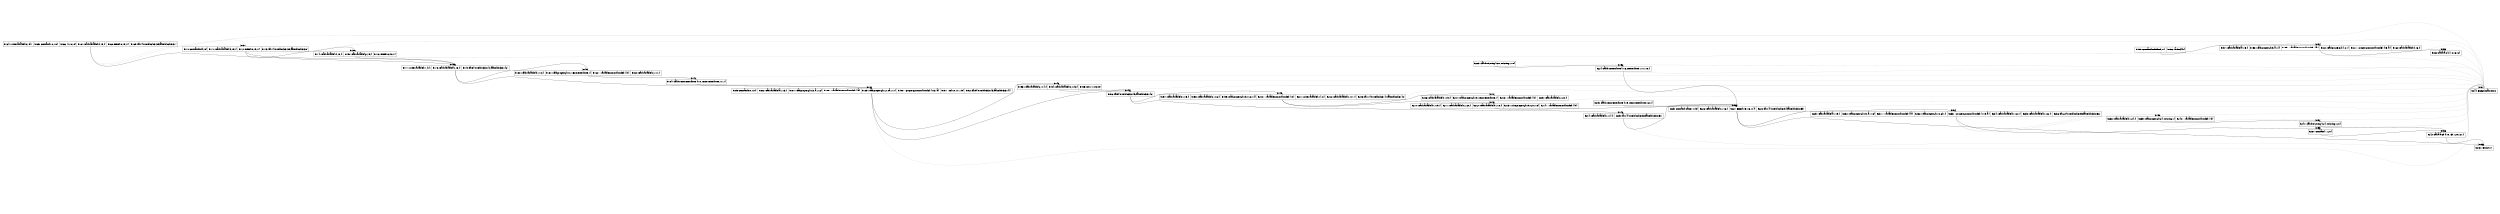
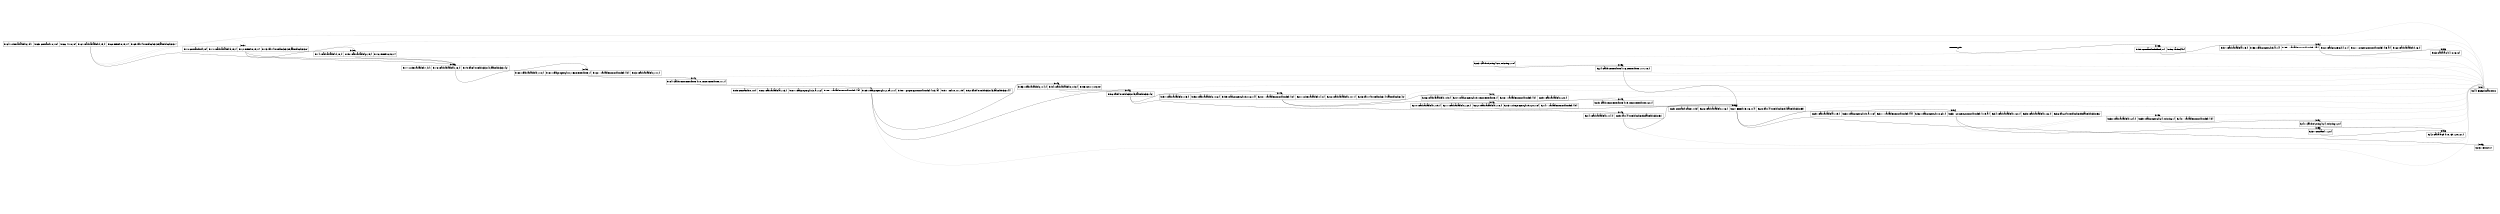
none -> (1956, 48)
(658, 85) -> none
none -> (1558, 101)
(2464, 142) -> none
